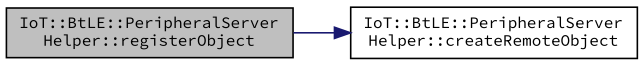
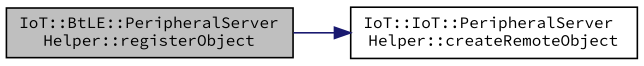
(494, 33) -> (494, 33)
